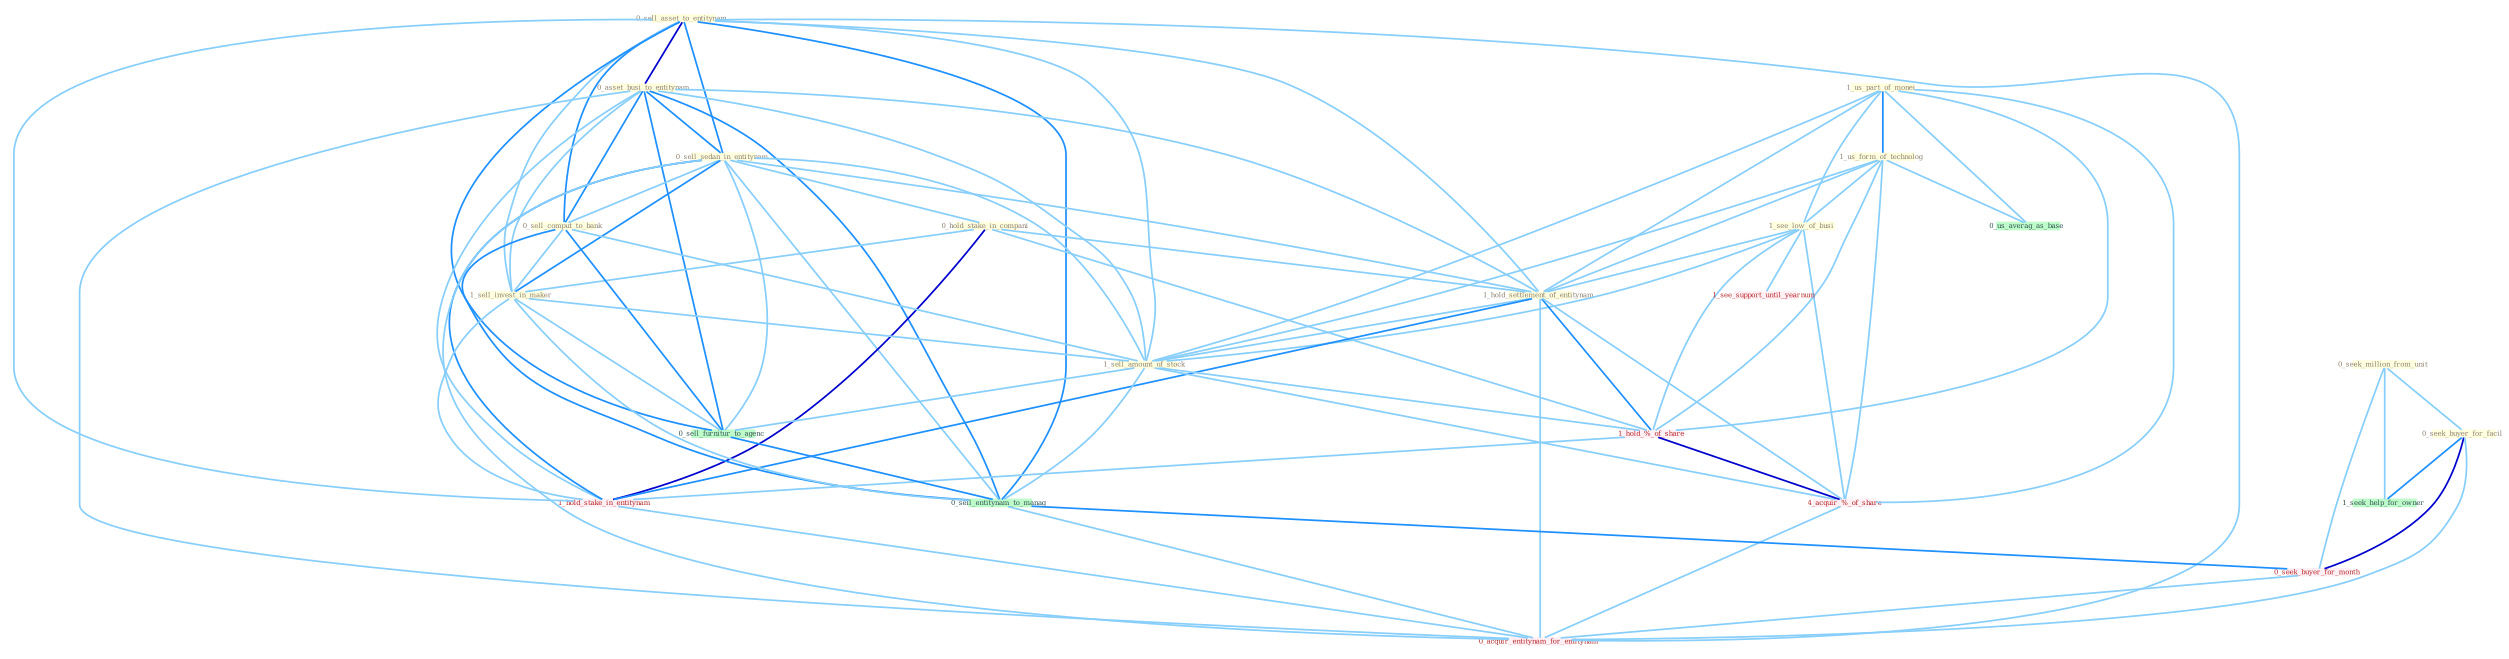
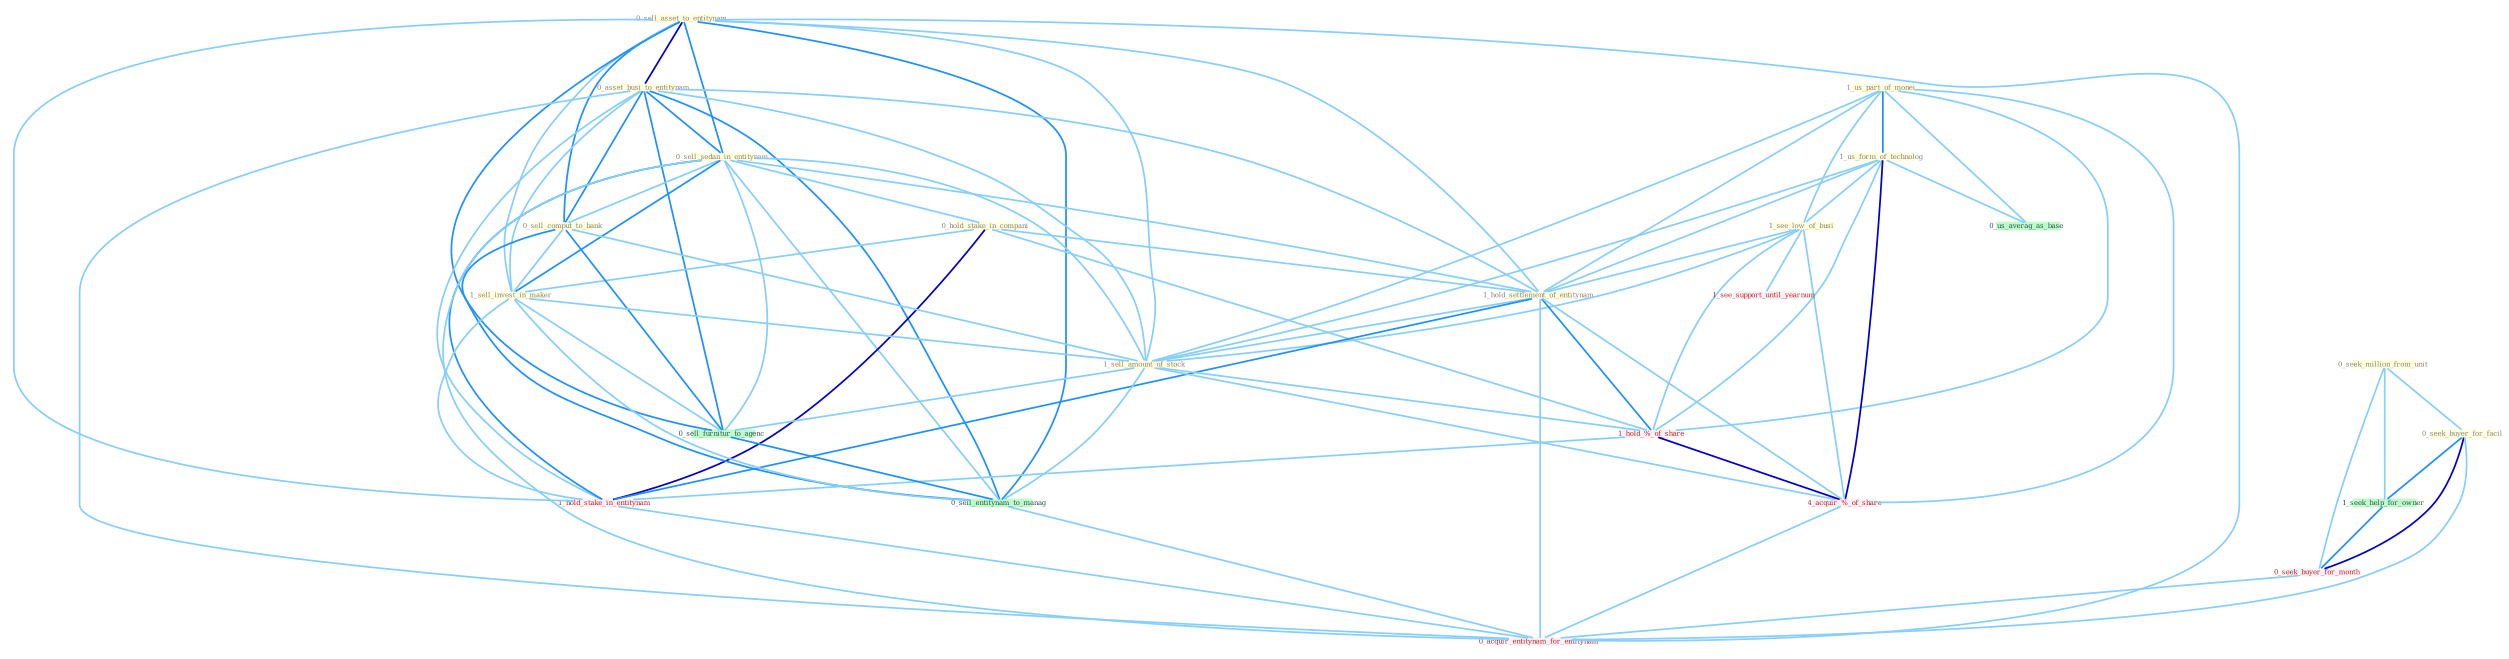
(1869, 330) -> (1869, 330)
(1659, 538) -> (2352, 538)
